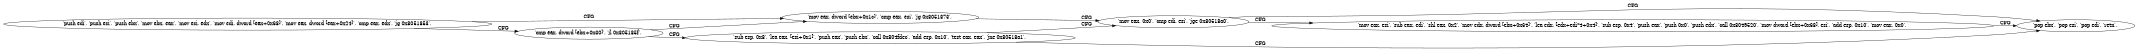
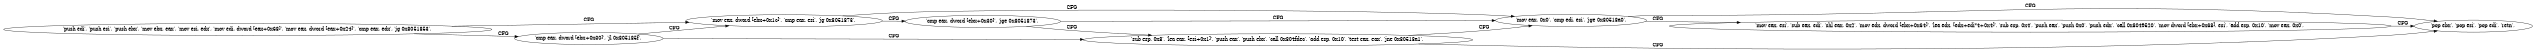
none -> (983, 21)
